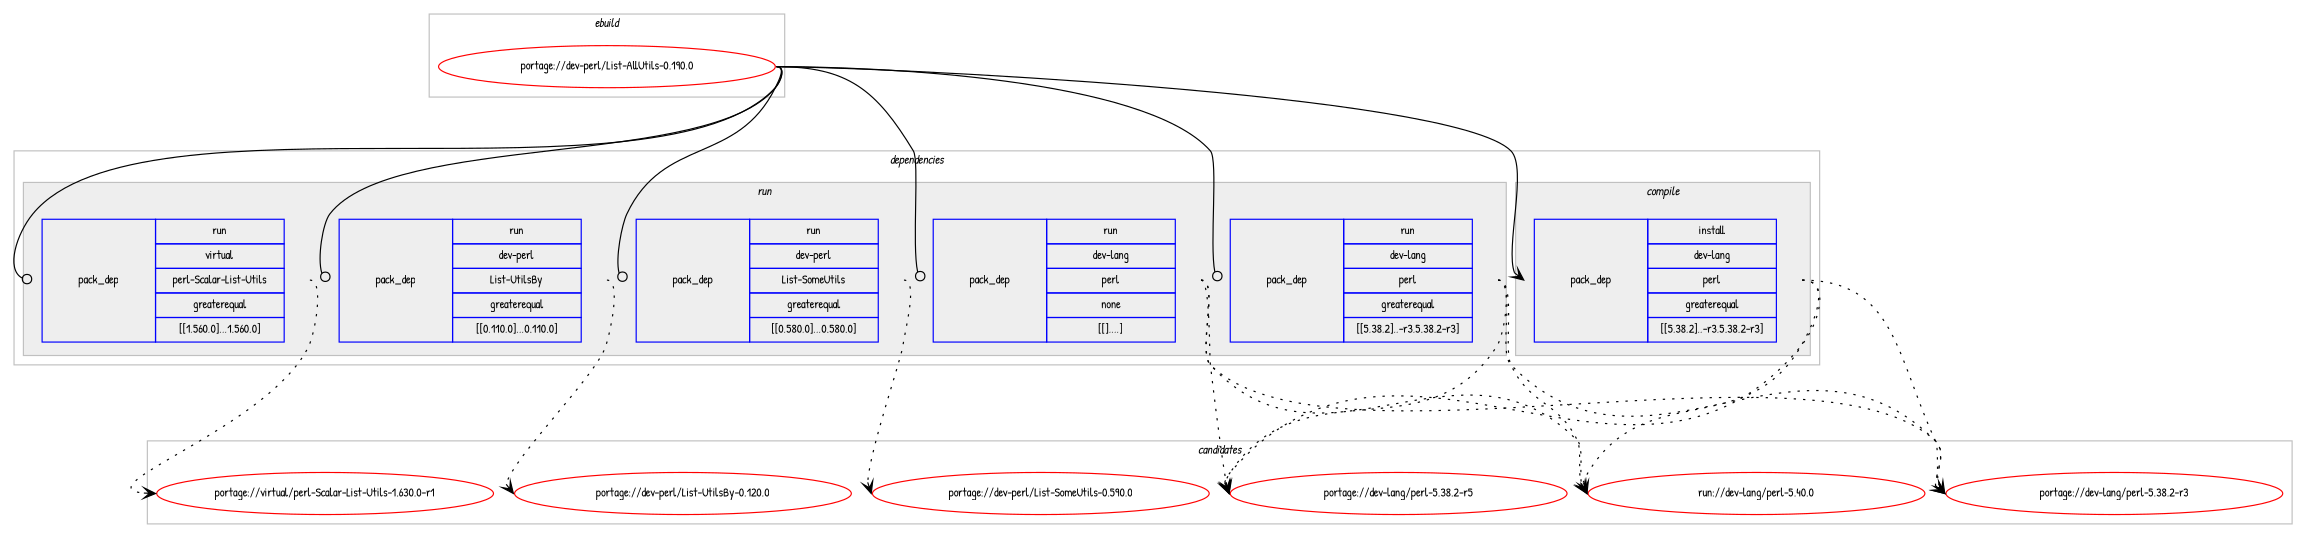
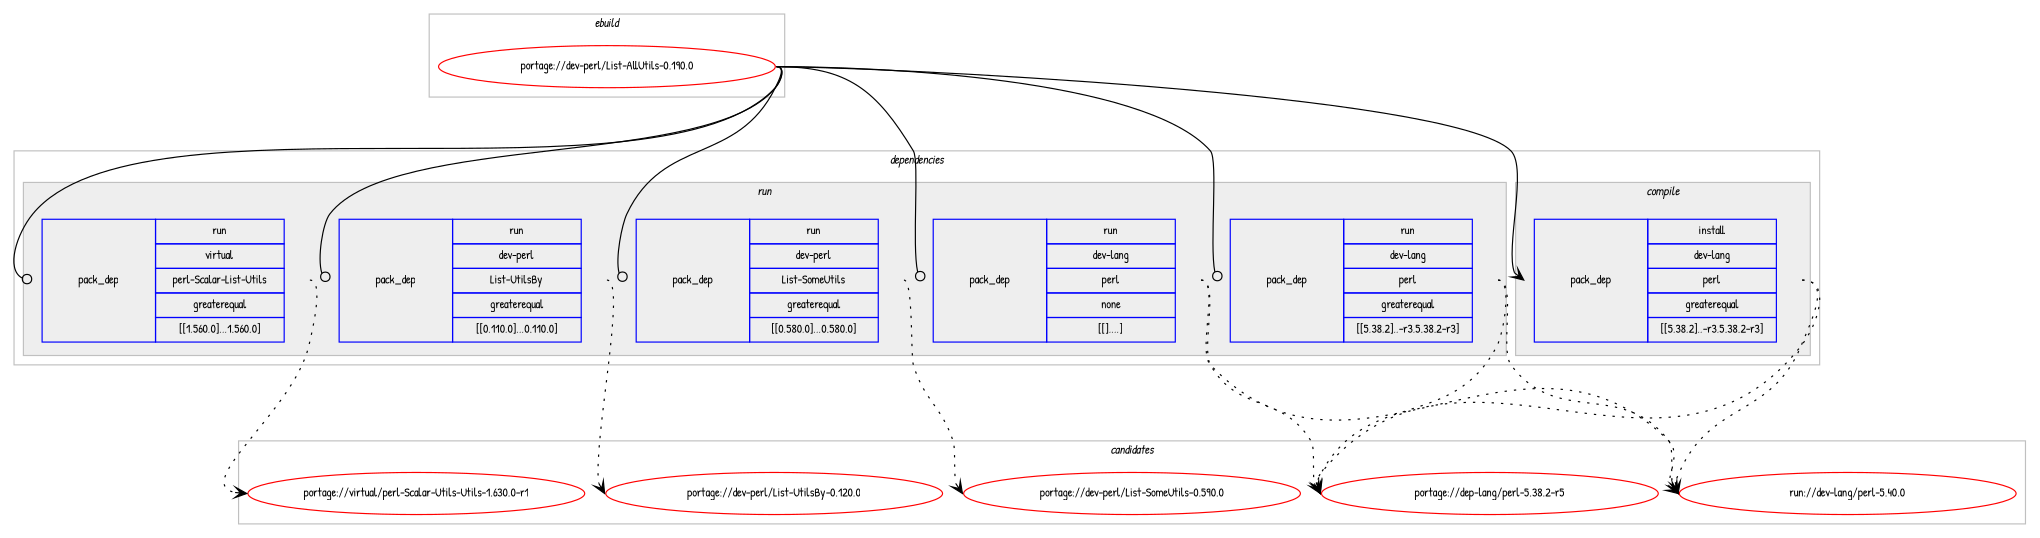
(325, 494) -> (416, 494)
(1399, 494) -> (1490, 494)
(2114, 494) -> none
